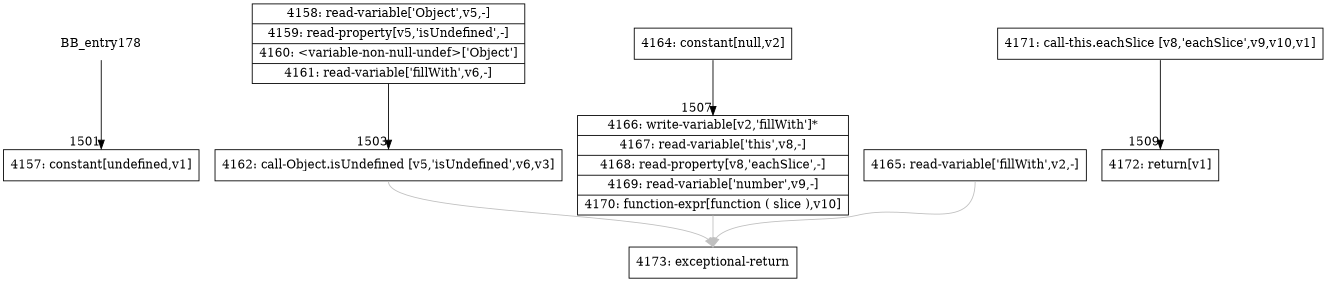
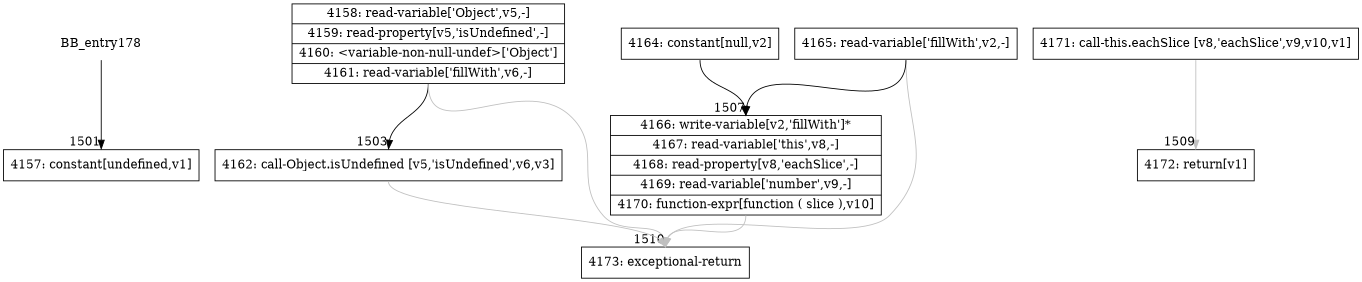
none -> (830, 88)
(1160, 100) -> (1196, 100)
none -> (574, 121)
